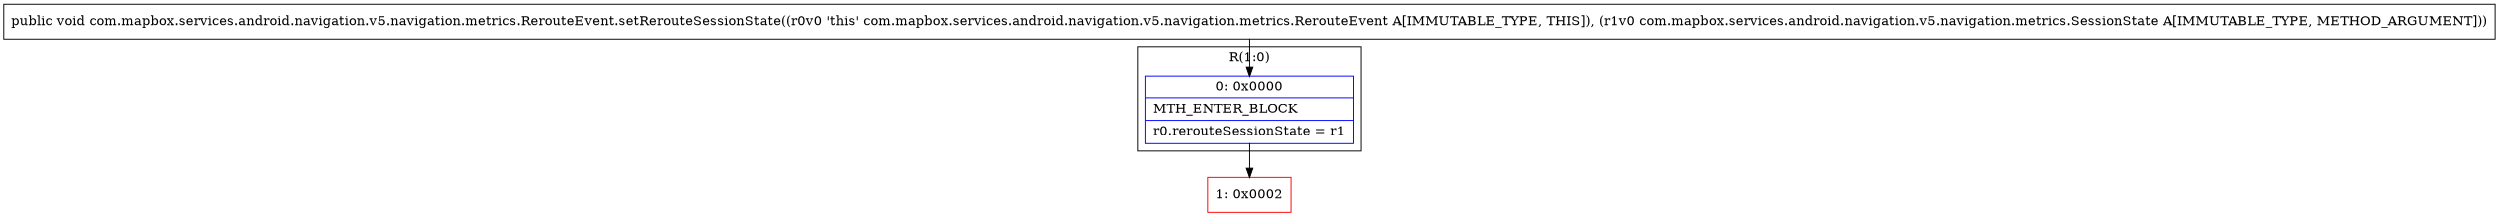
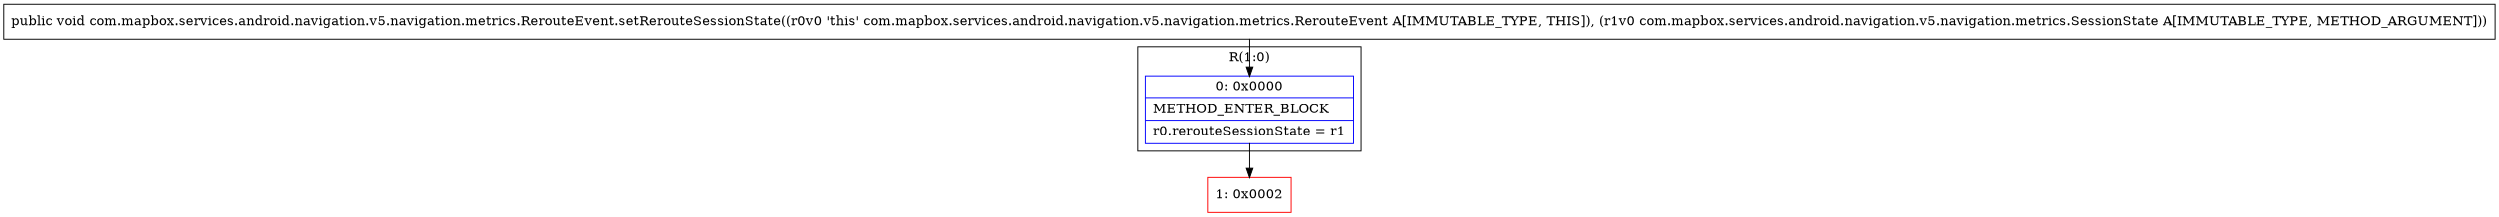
(1226, 109) -> (1241, 109)
